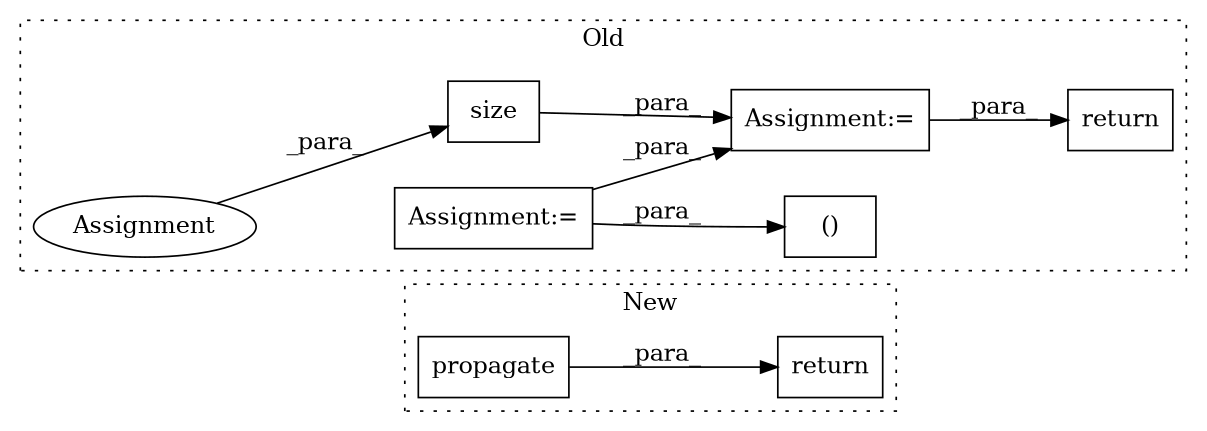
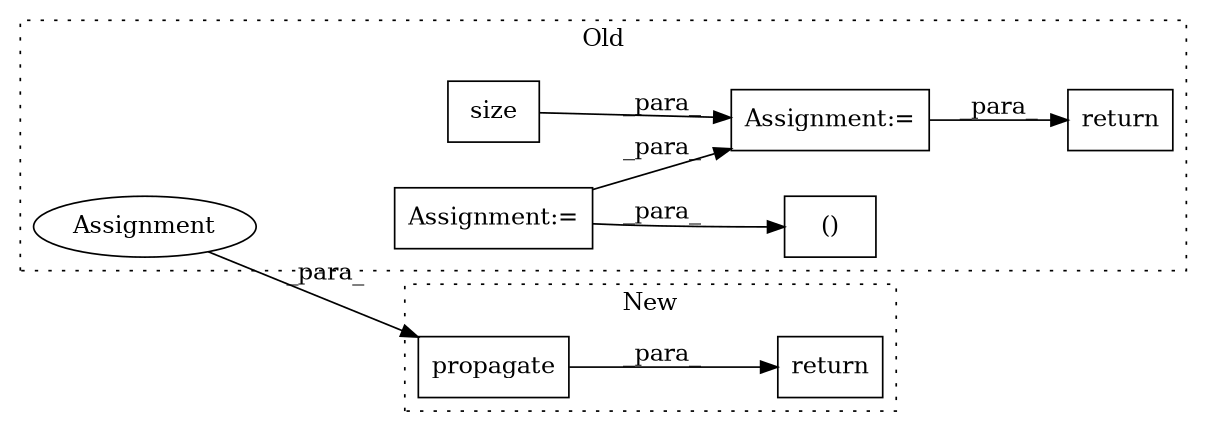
(324, 168) -> (305, 291)
